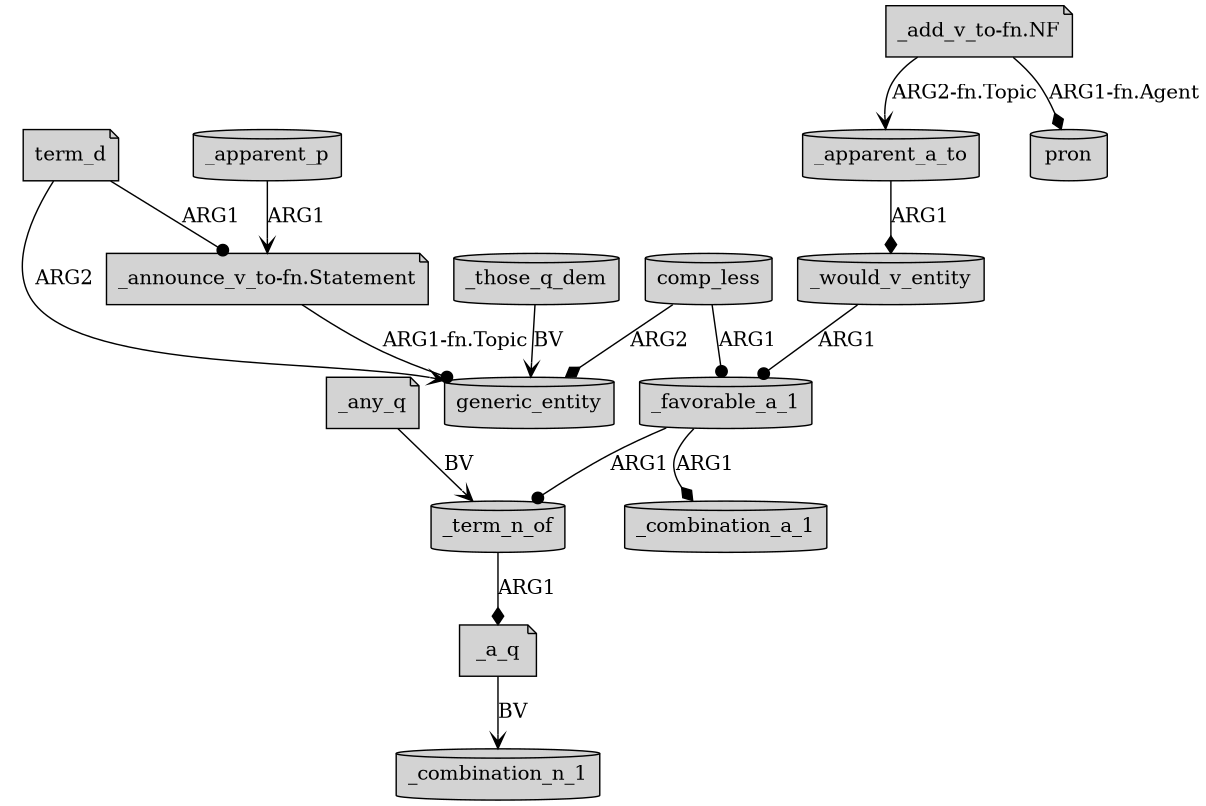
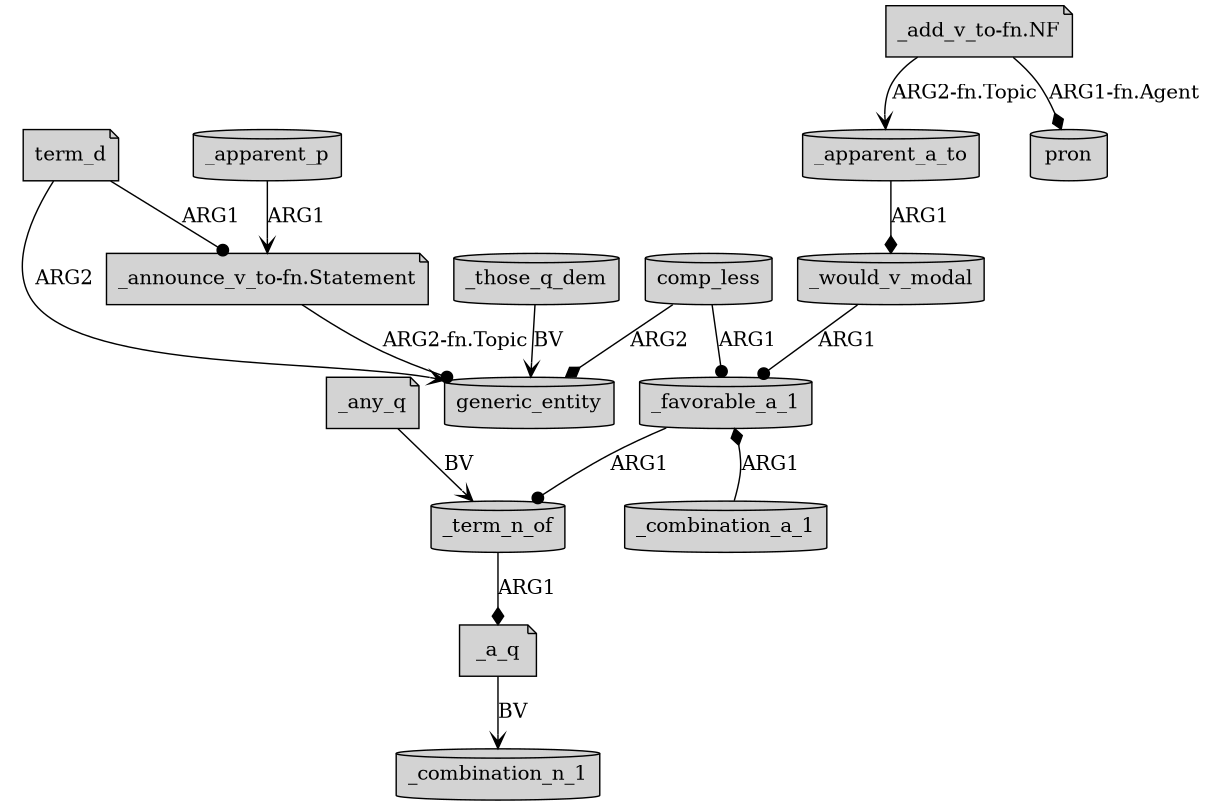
(891, 279) -> (891, 279)
(455, 341) -> (455, 341)
(675, 456) -> (740, 473)
